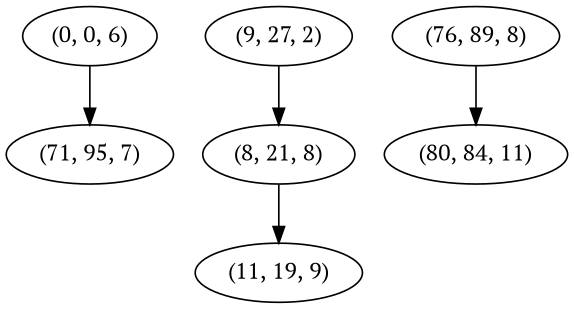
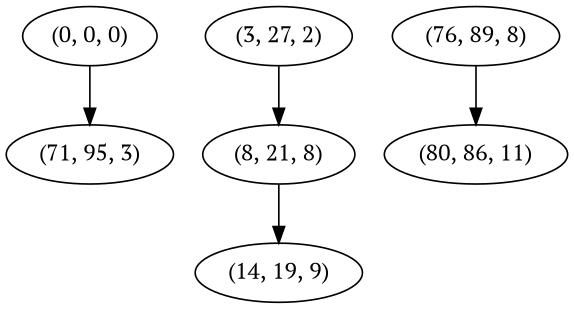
(90, 36) -> (90, 36)
(279, 36) -> (279, 36)
(90, 154) -> (90, 154)
(476, 154) -> (476, 154)
(279, 273) -> (279, 273)
